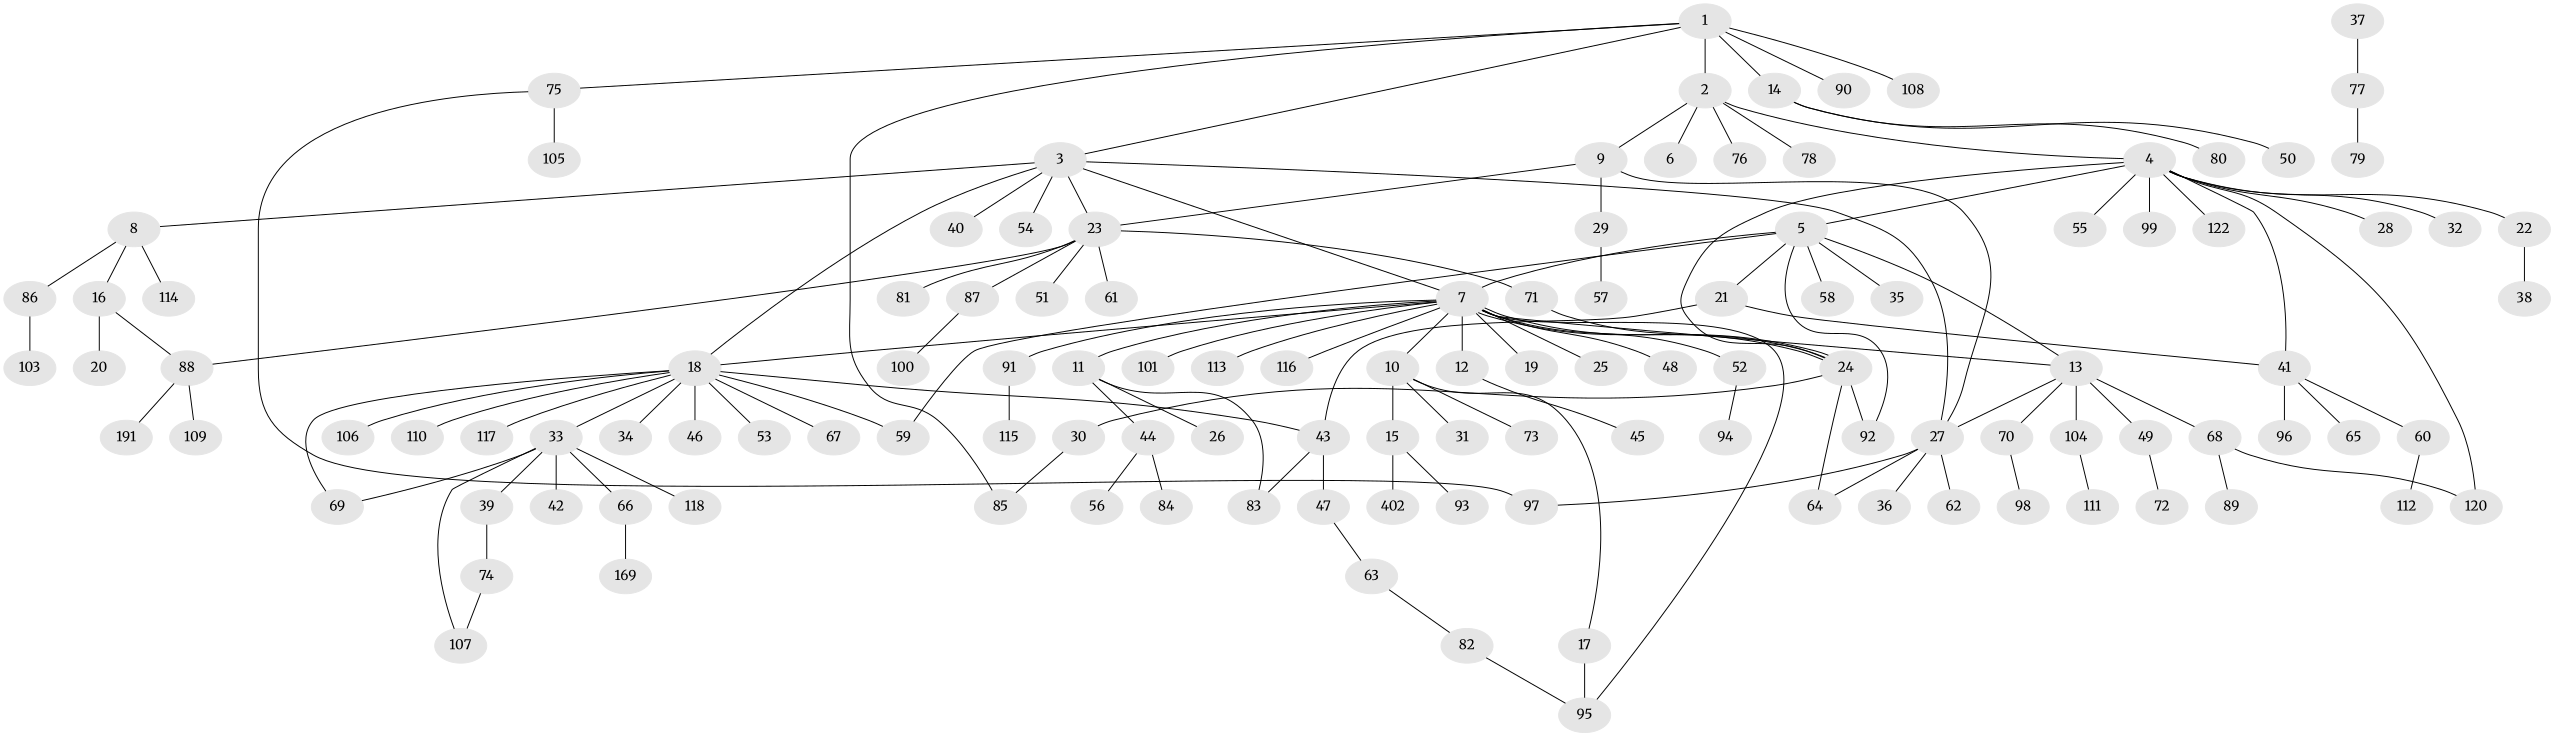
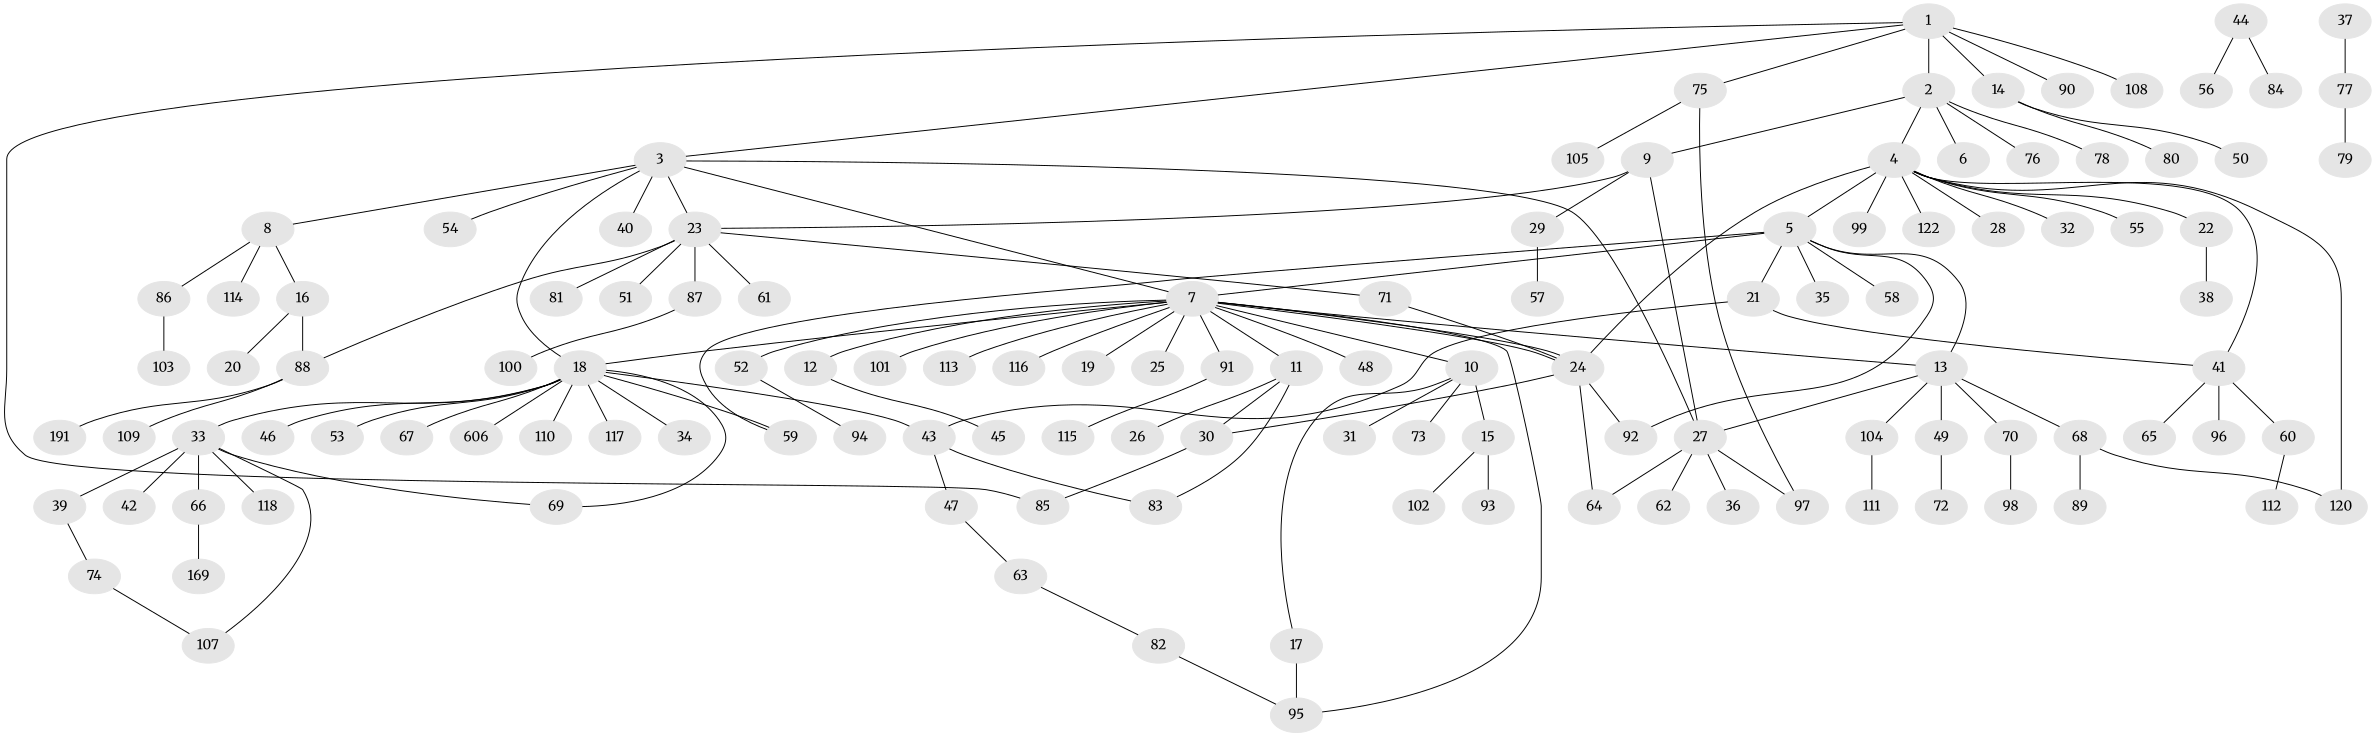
(1106, 396) -> (1252, 403)
(348, 438) -> (476, 438)
(1393, 507) -> (1419, 507)
